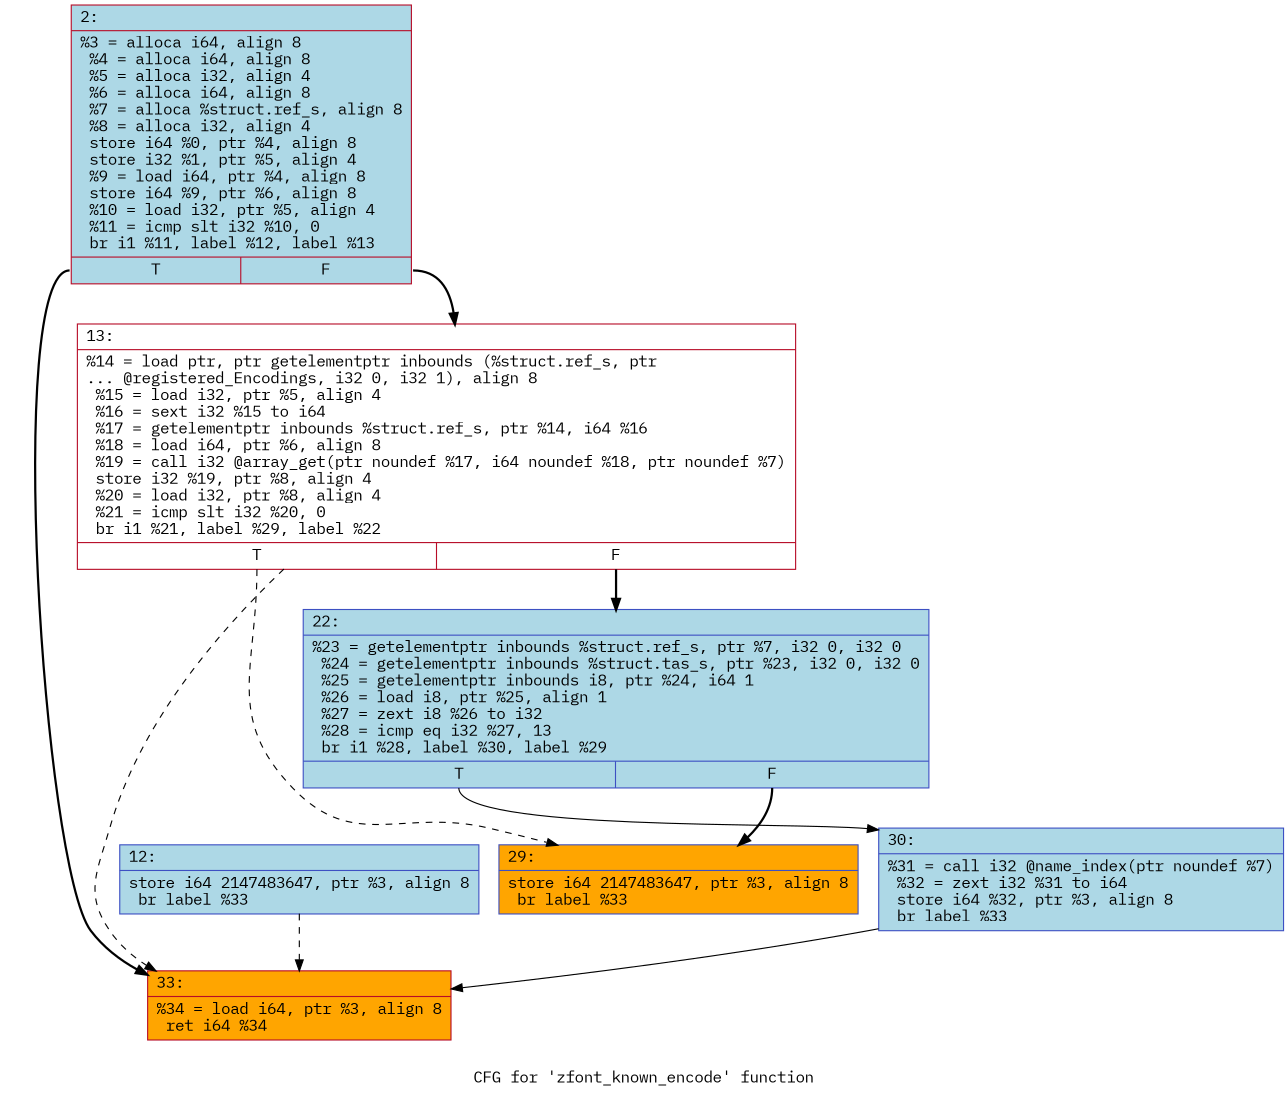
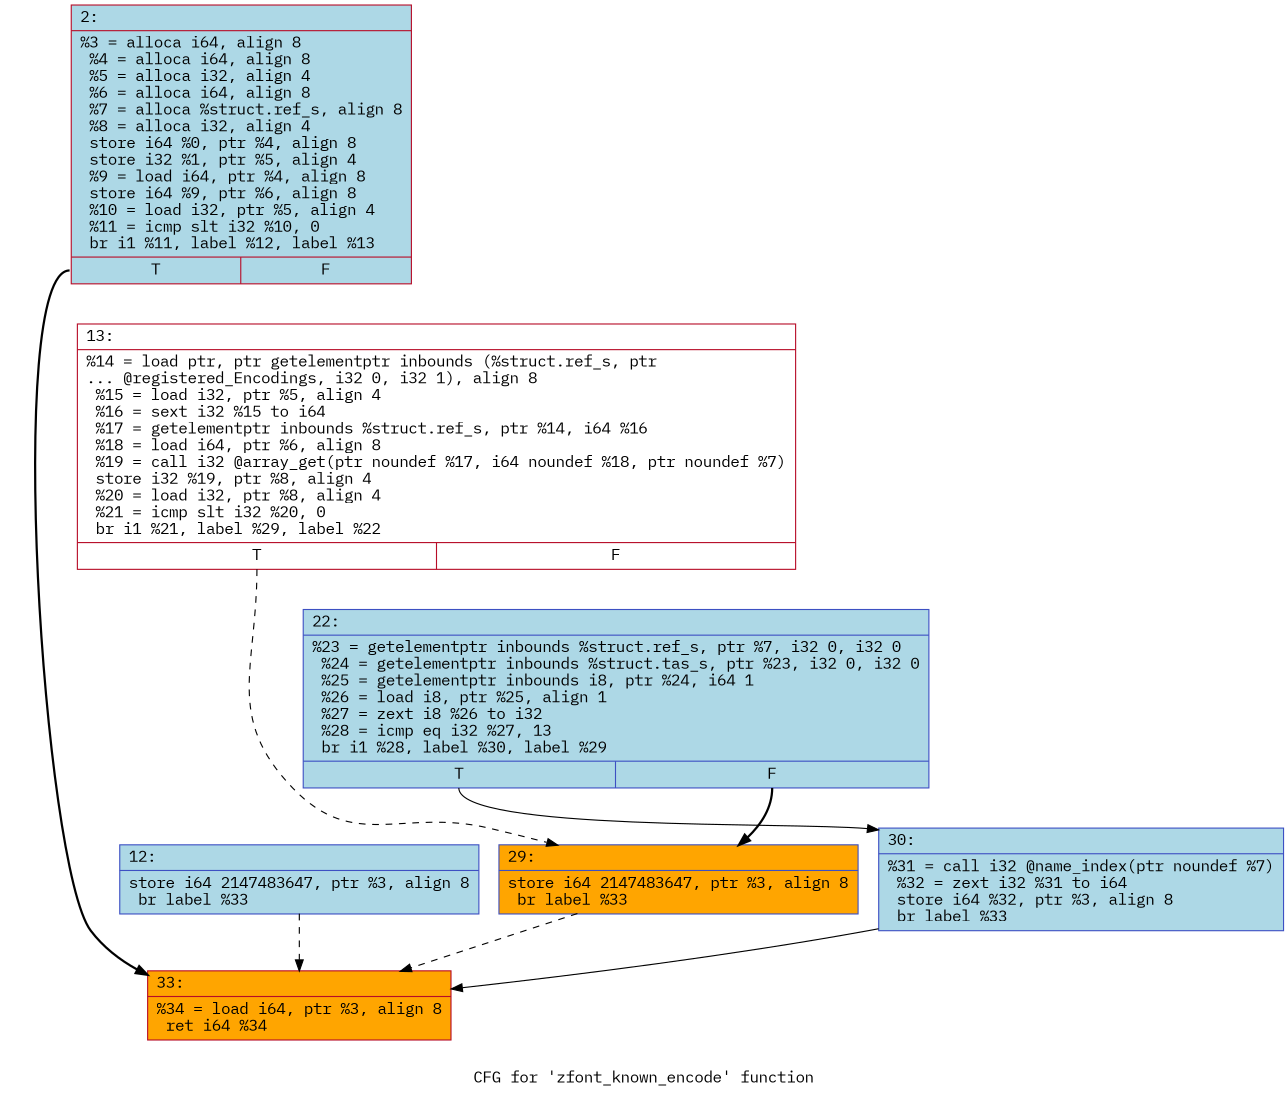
(442, 283) -> none
(616, 584) -> none
(139, 755) -> (494, 941)
